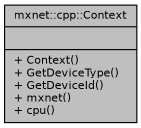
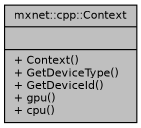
(43, 98) -> (35, 98)
